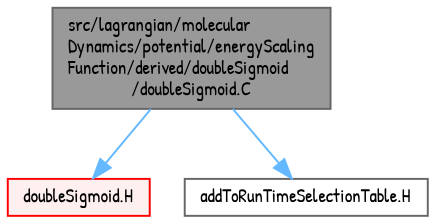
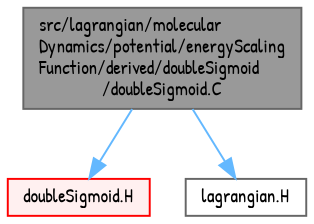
(306, 197) -> (246, 197)
